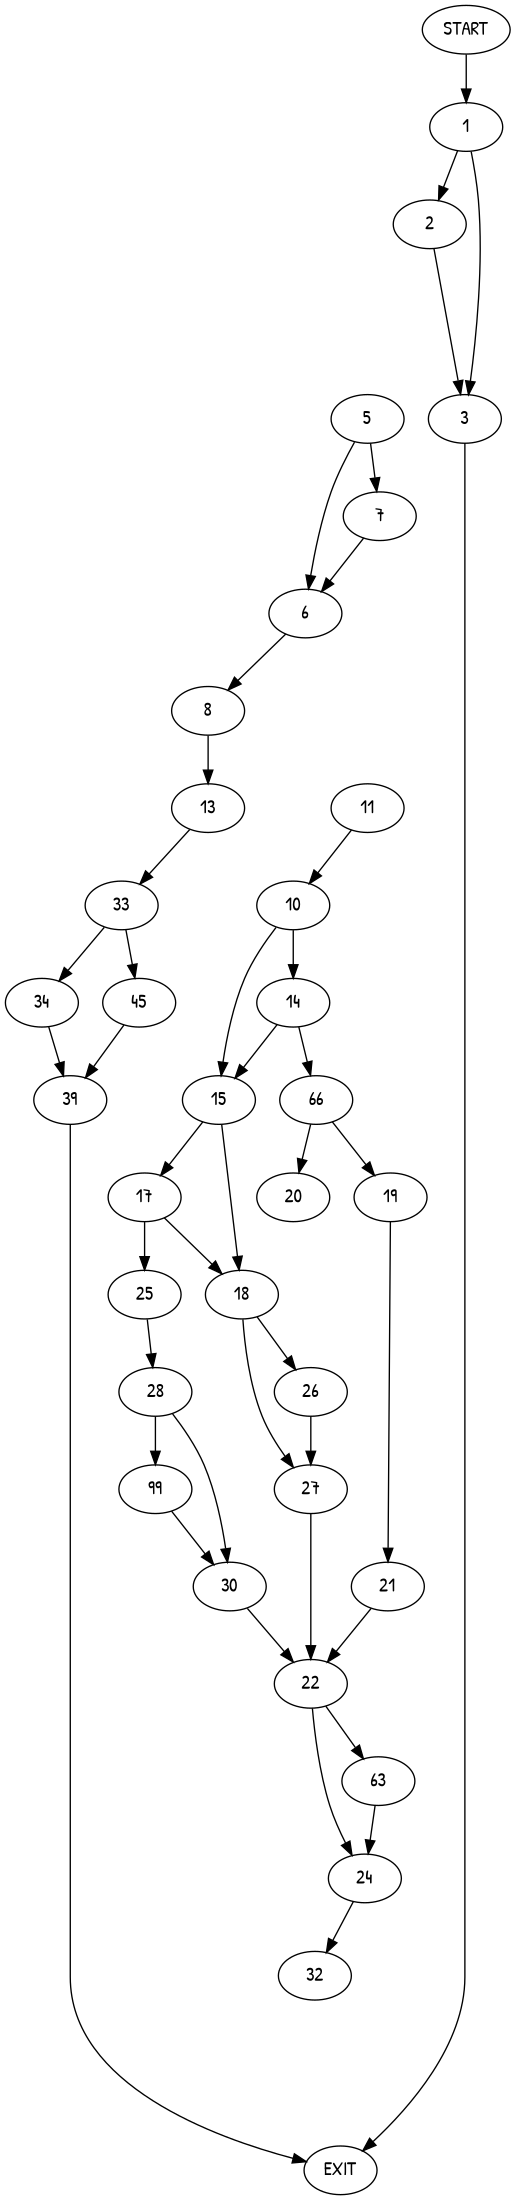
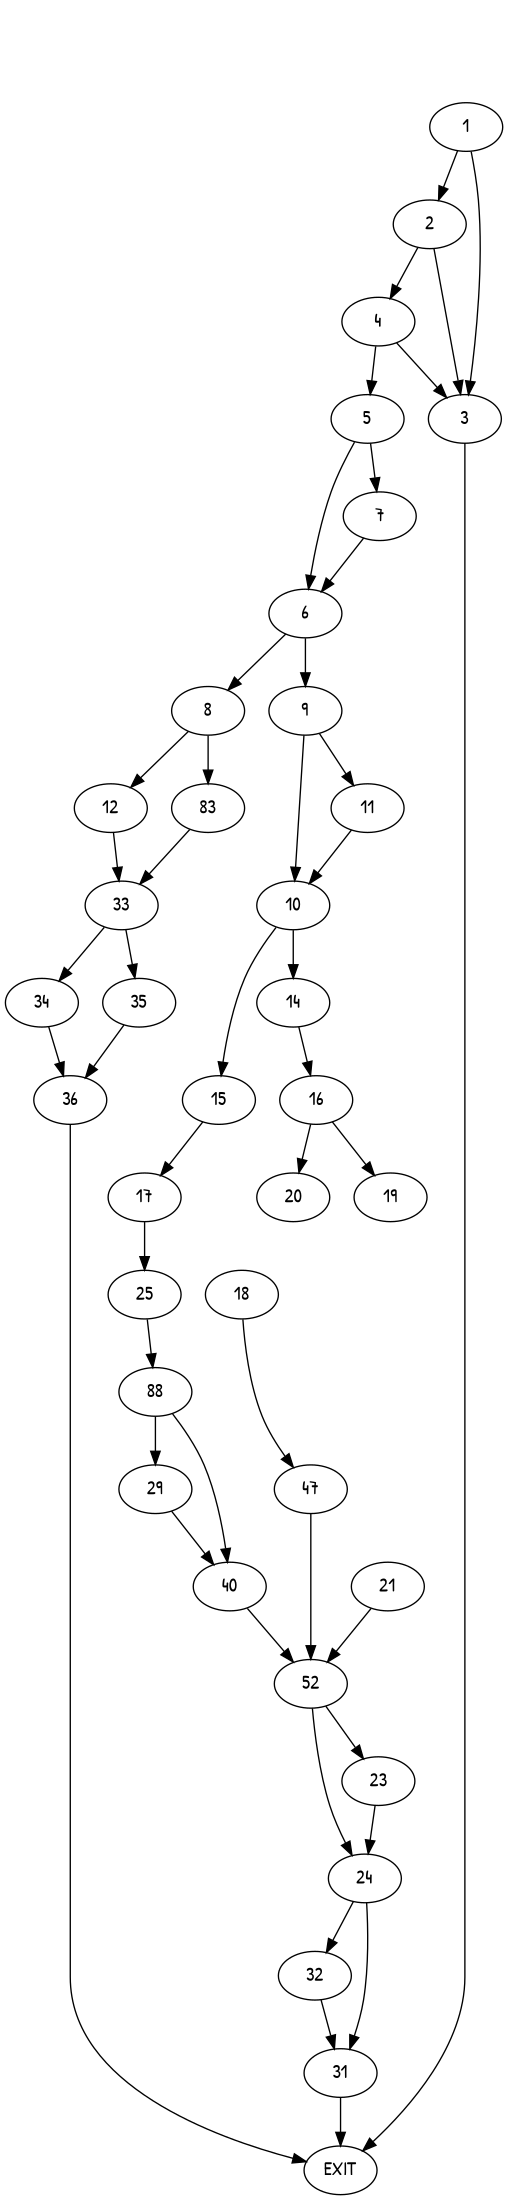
(466, 30) -> none
none -> (378, 322)
none -> (305, 711)
none -> (111, 808)
(208, 808) -> (208, 808)
(139, 1003) -> (139, 1003)
(260, 1046) -> none
(70, 1100) -> (70, 1100)
(316, 1100) -> (316, 1100)
(230, 1190) -> none
(188, 1241) -> none
(389, 1385) -> none
(155, 1392) -> (155, 1392)
(311, 1392) -> none
(155, 1489) -> (155, 1489)
(311, 1489) -> (311, 1489)
(230, 1587) -> (230, 1587)
(311, 1684) -> (311, 1684)
(378, 1781) -> (378, 1781)
none -> (341, 2073)
